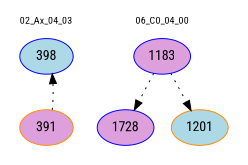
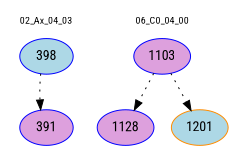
(162, 56) -> (162, 56)
(53, 97) -> (40, 87)
(46, 128) -> (46, 128)
(126, 128) -> (126, 128)
